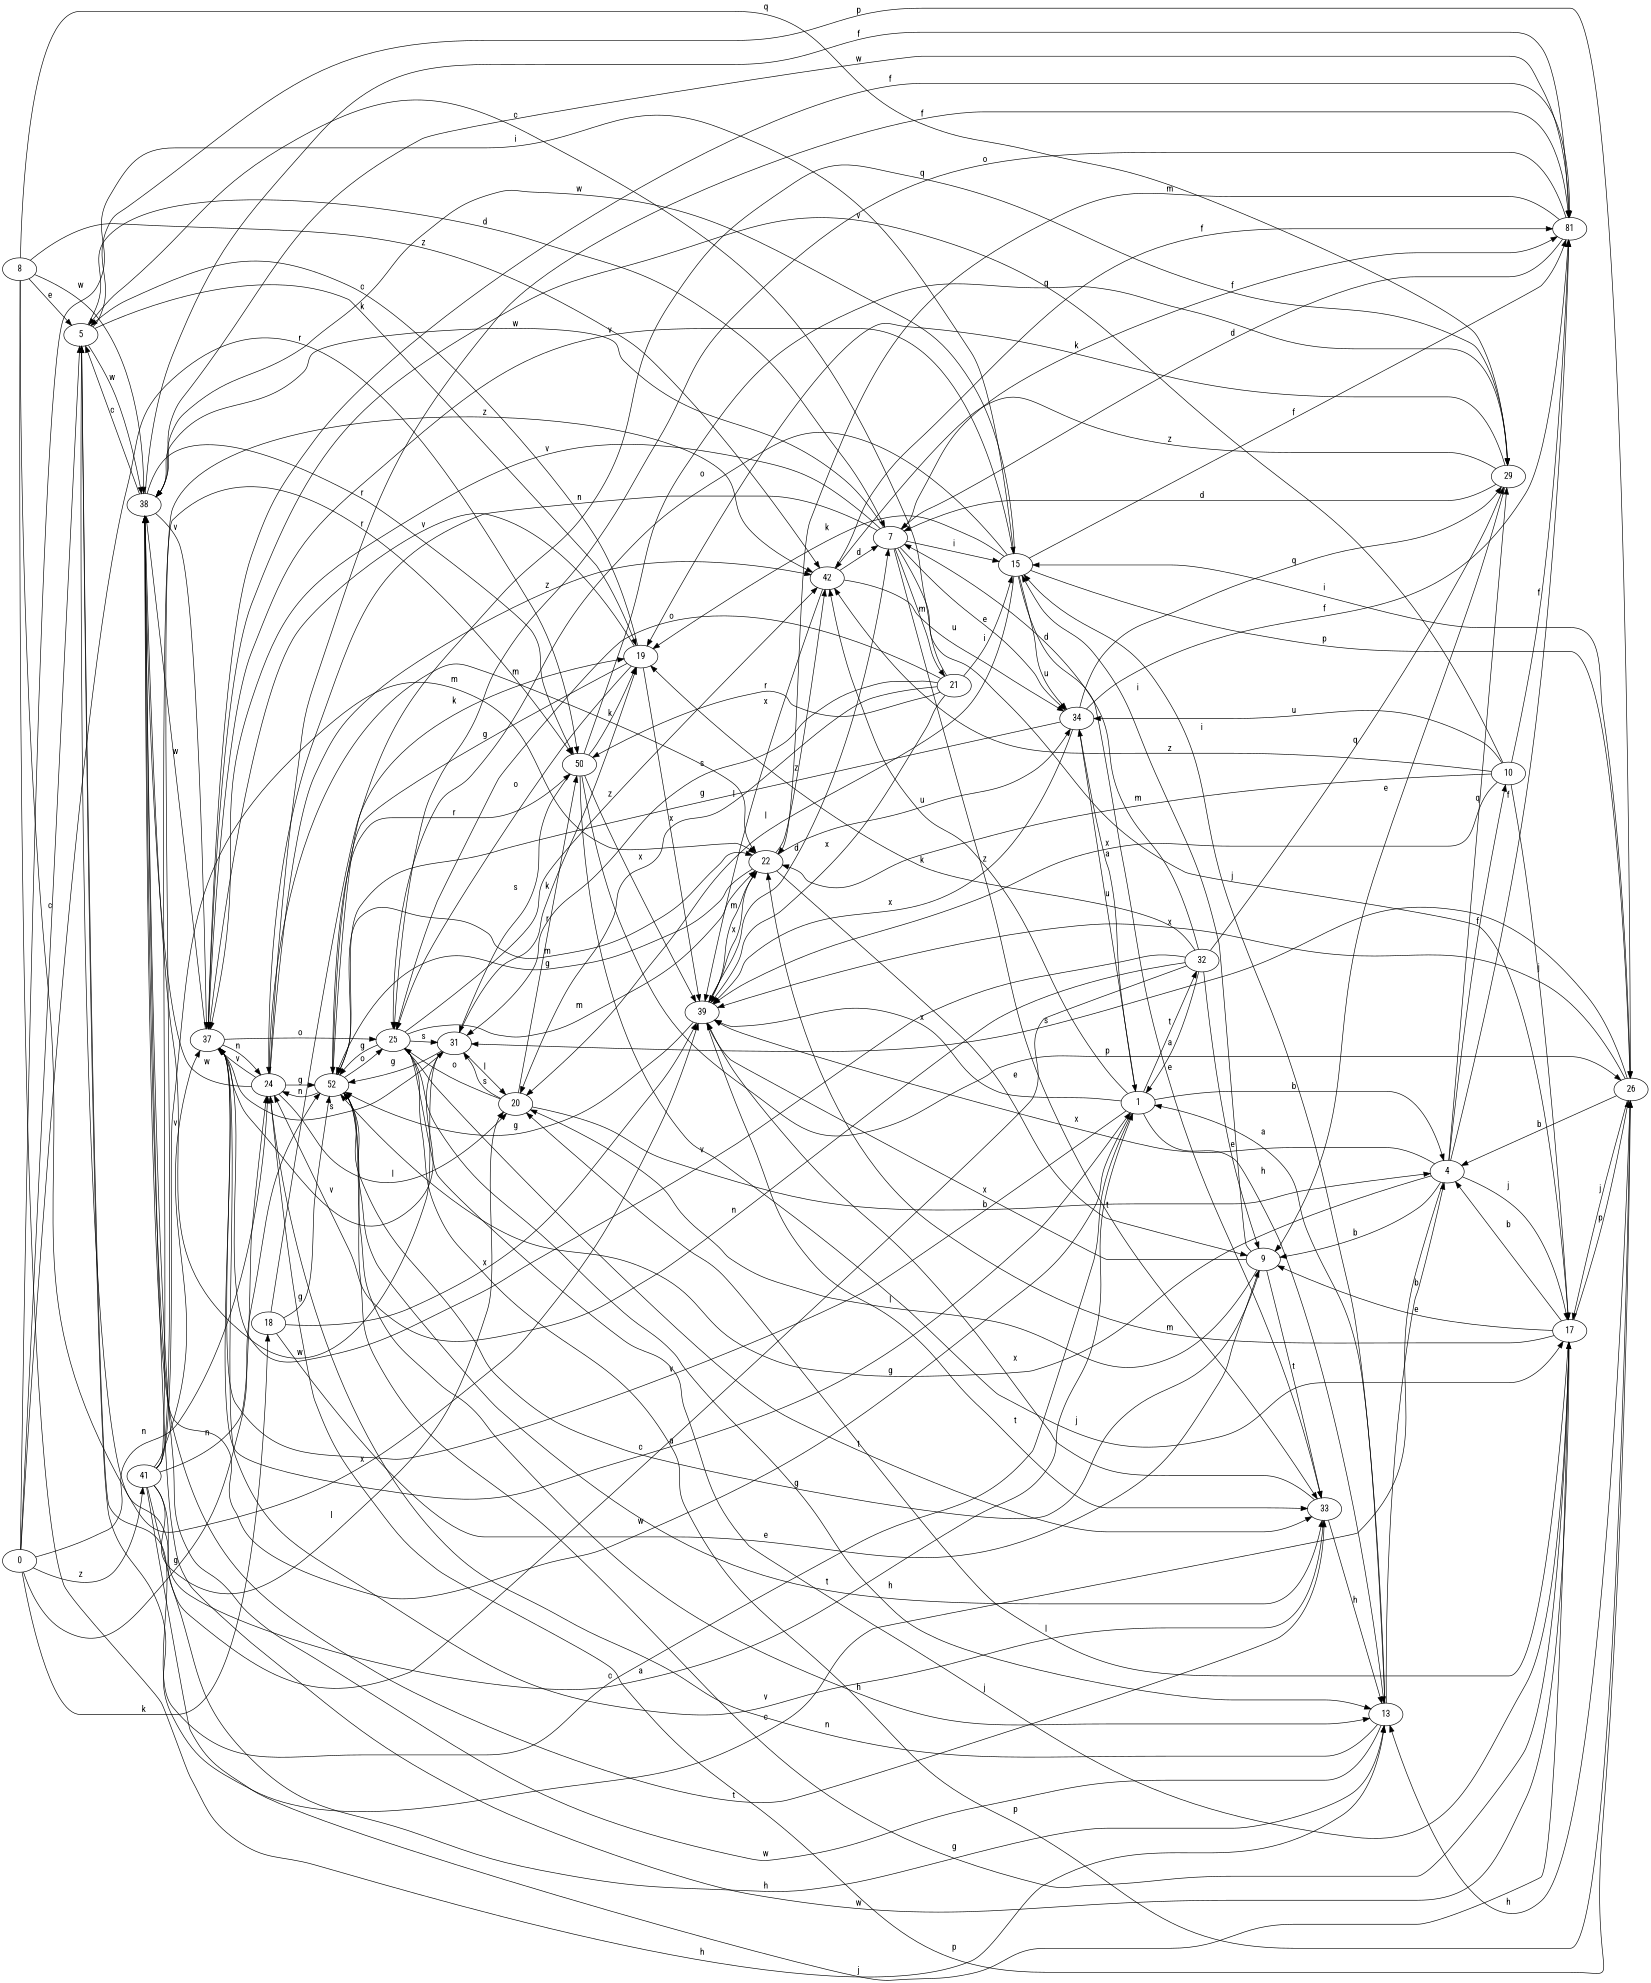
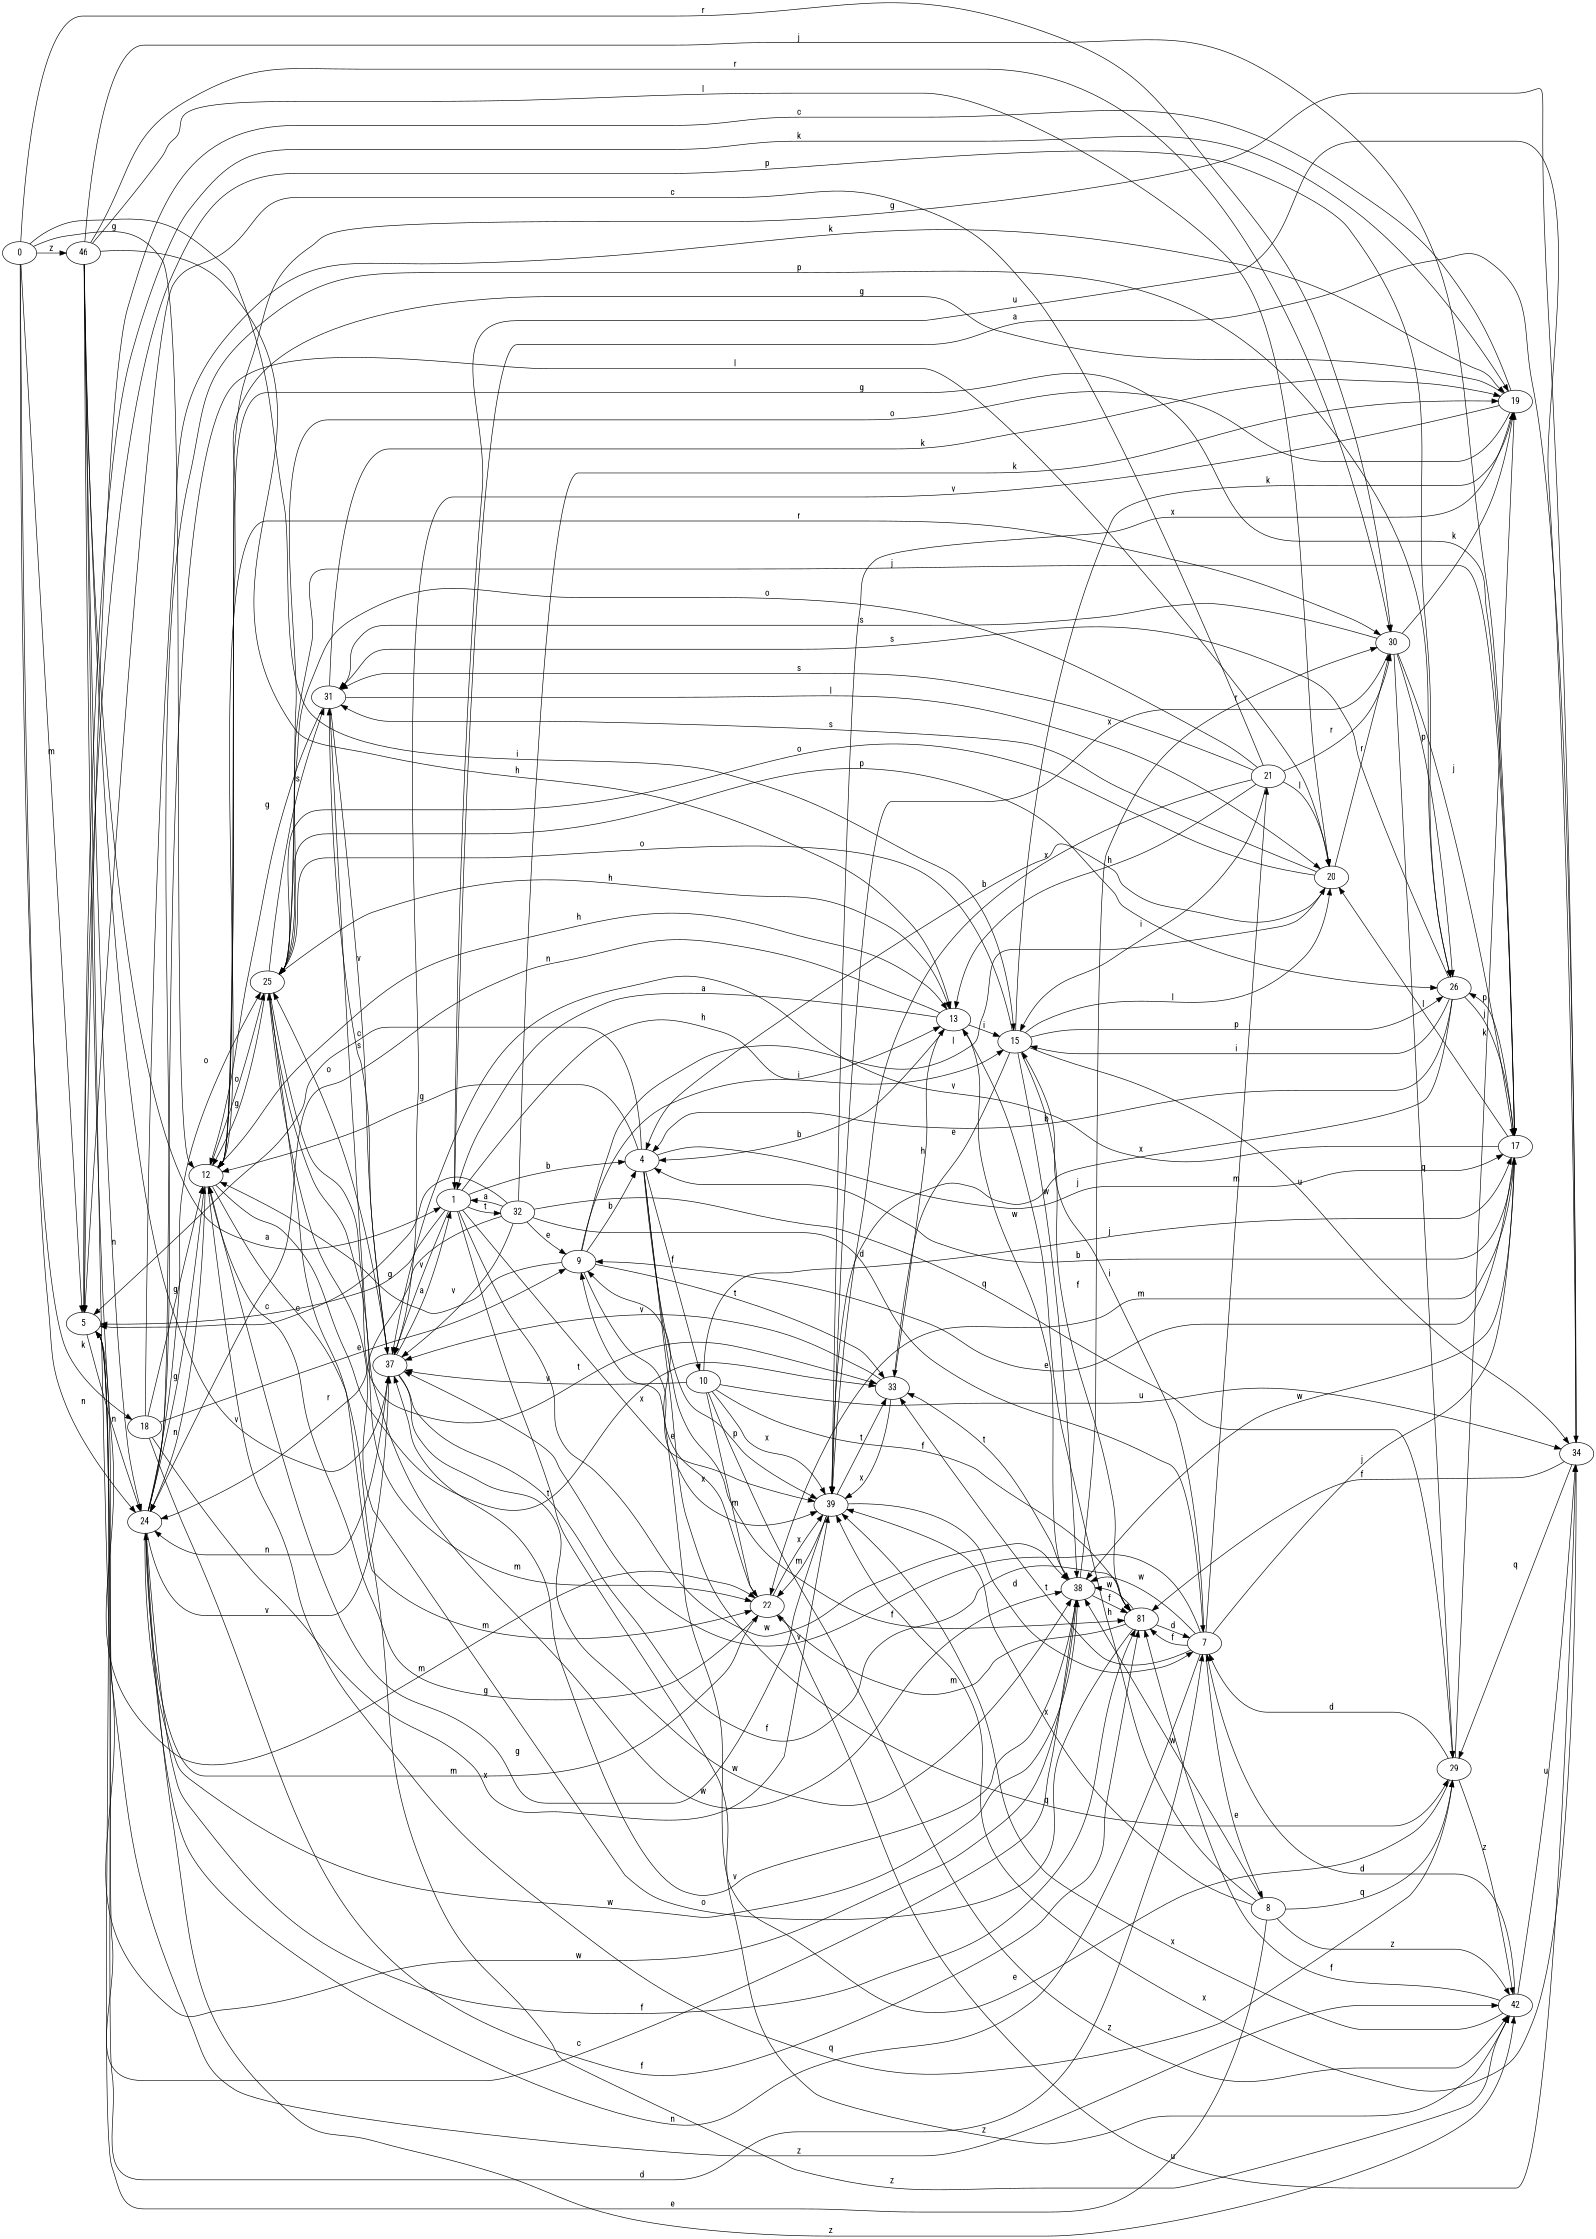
(462, 402) -> (832, 1051)
(983, 624) -> (1223, 1776)
(805, 726) -> none
(579, 765) -> (1393, 643)
(50, 906) -> (52, 752)
(332, 1085) -> (206, 1176)
(1077, 1119) -> (735, 1434)
(734, 1210) -> (329, 1398)
(1371, 1233) -> (611, 1215)
none -> (180, 1248)
none -> (116, 1437)
(144, 1476) -> (83, 253)
(1597, 1633) -> (1086, 874)
none -> (588, 2061)
